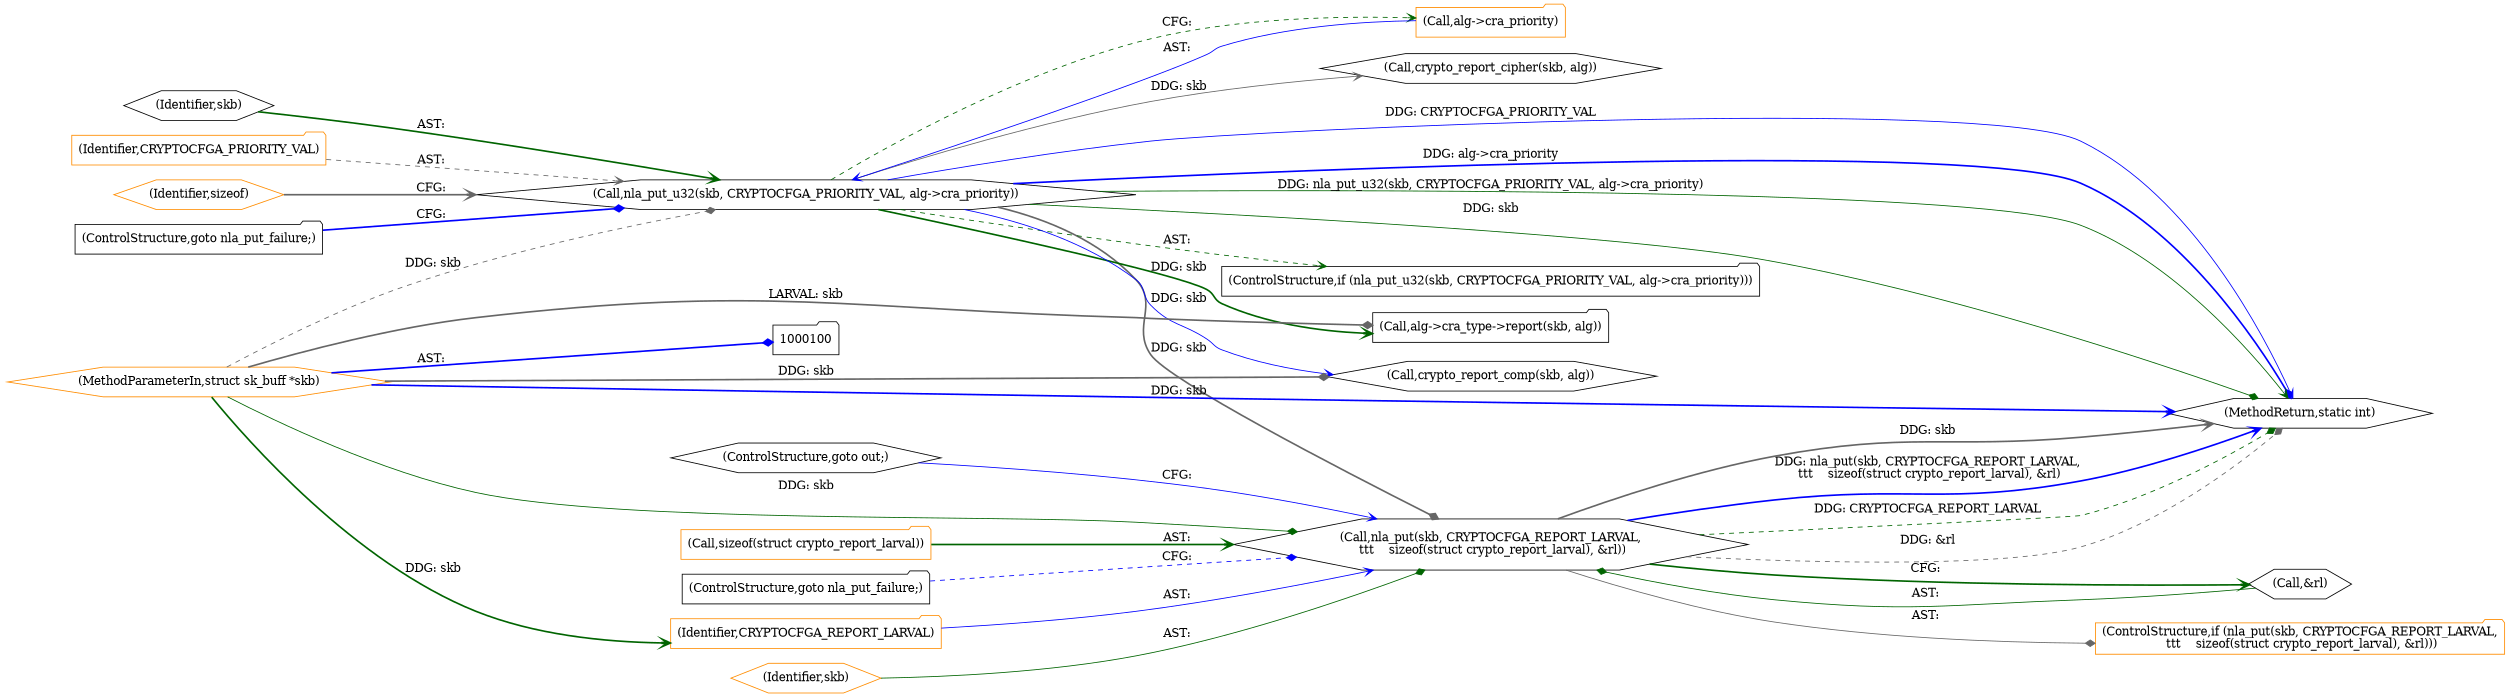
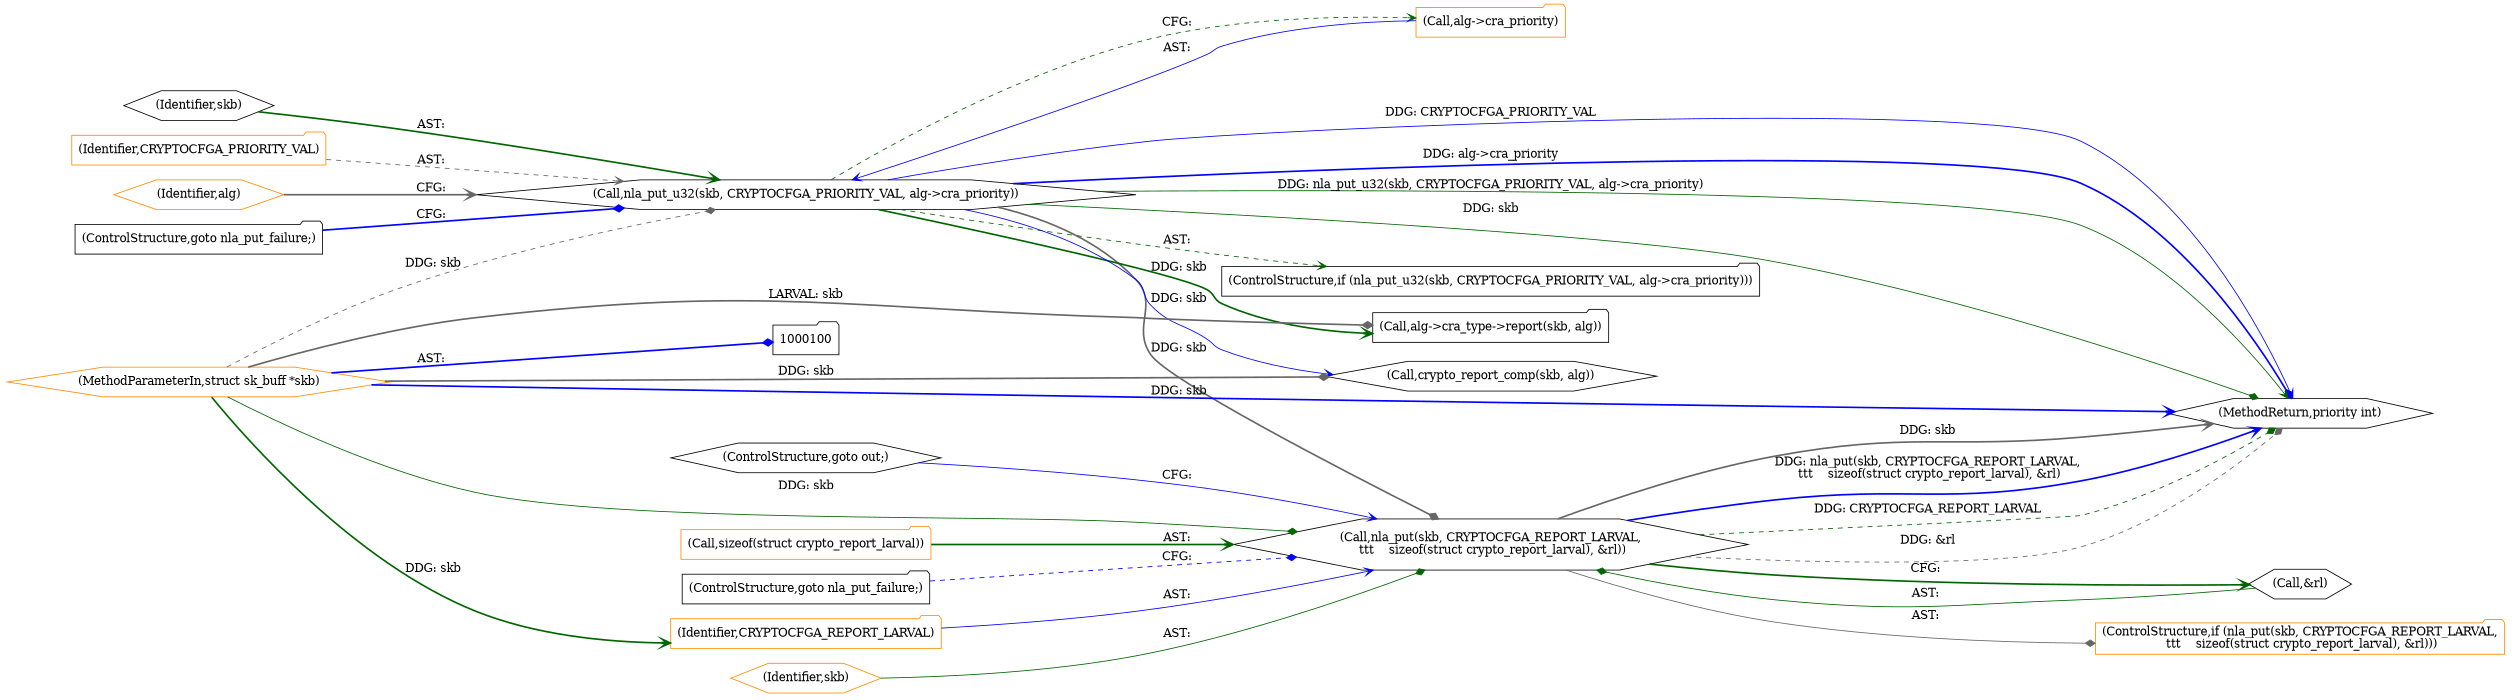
(1491, 68) -> none
(199, 195) -> (199, 195)
(2300, 413) -> (2300, 413)
